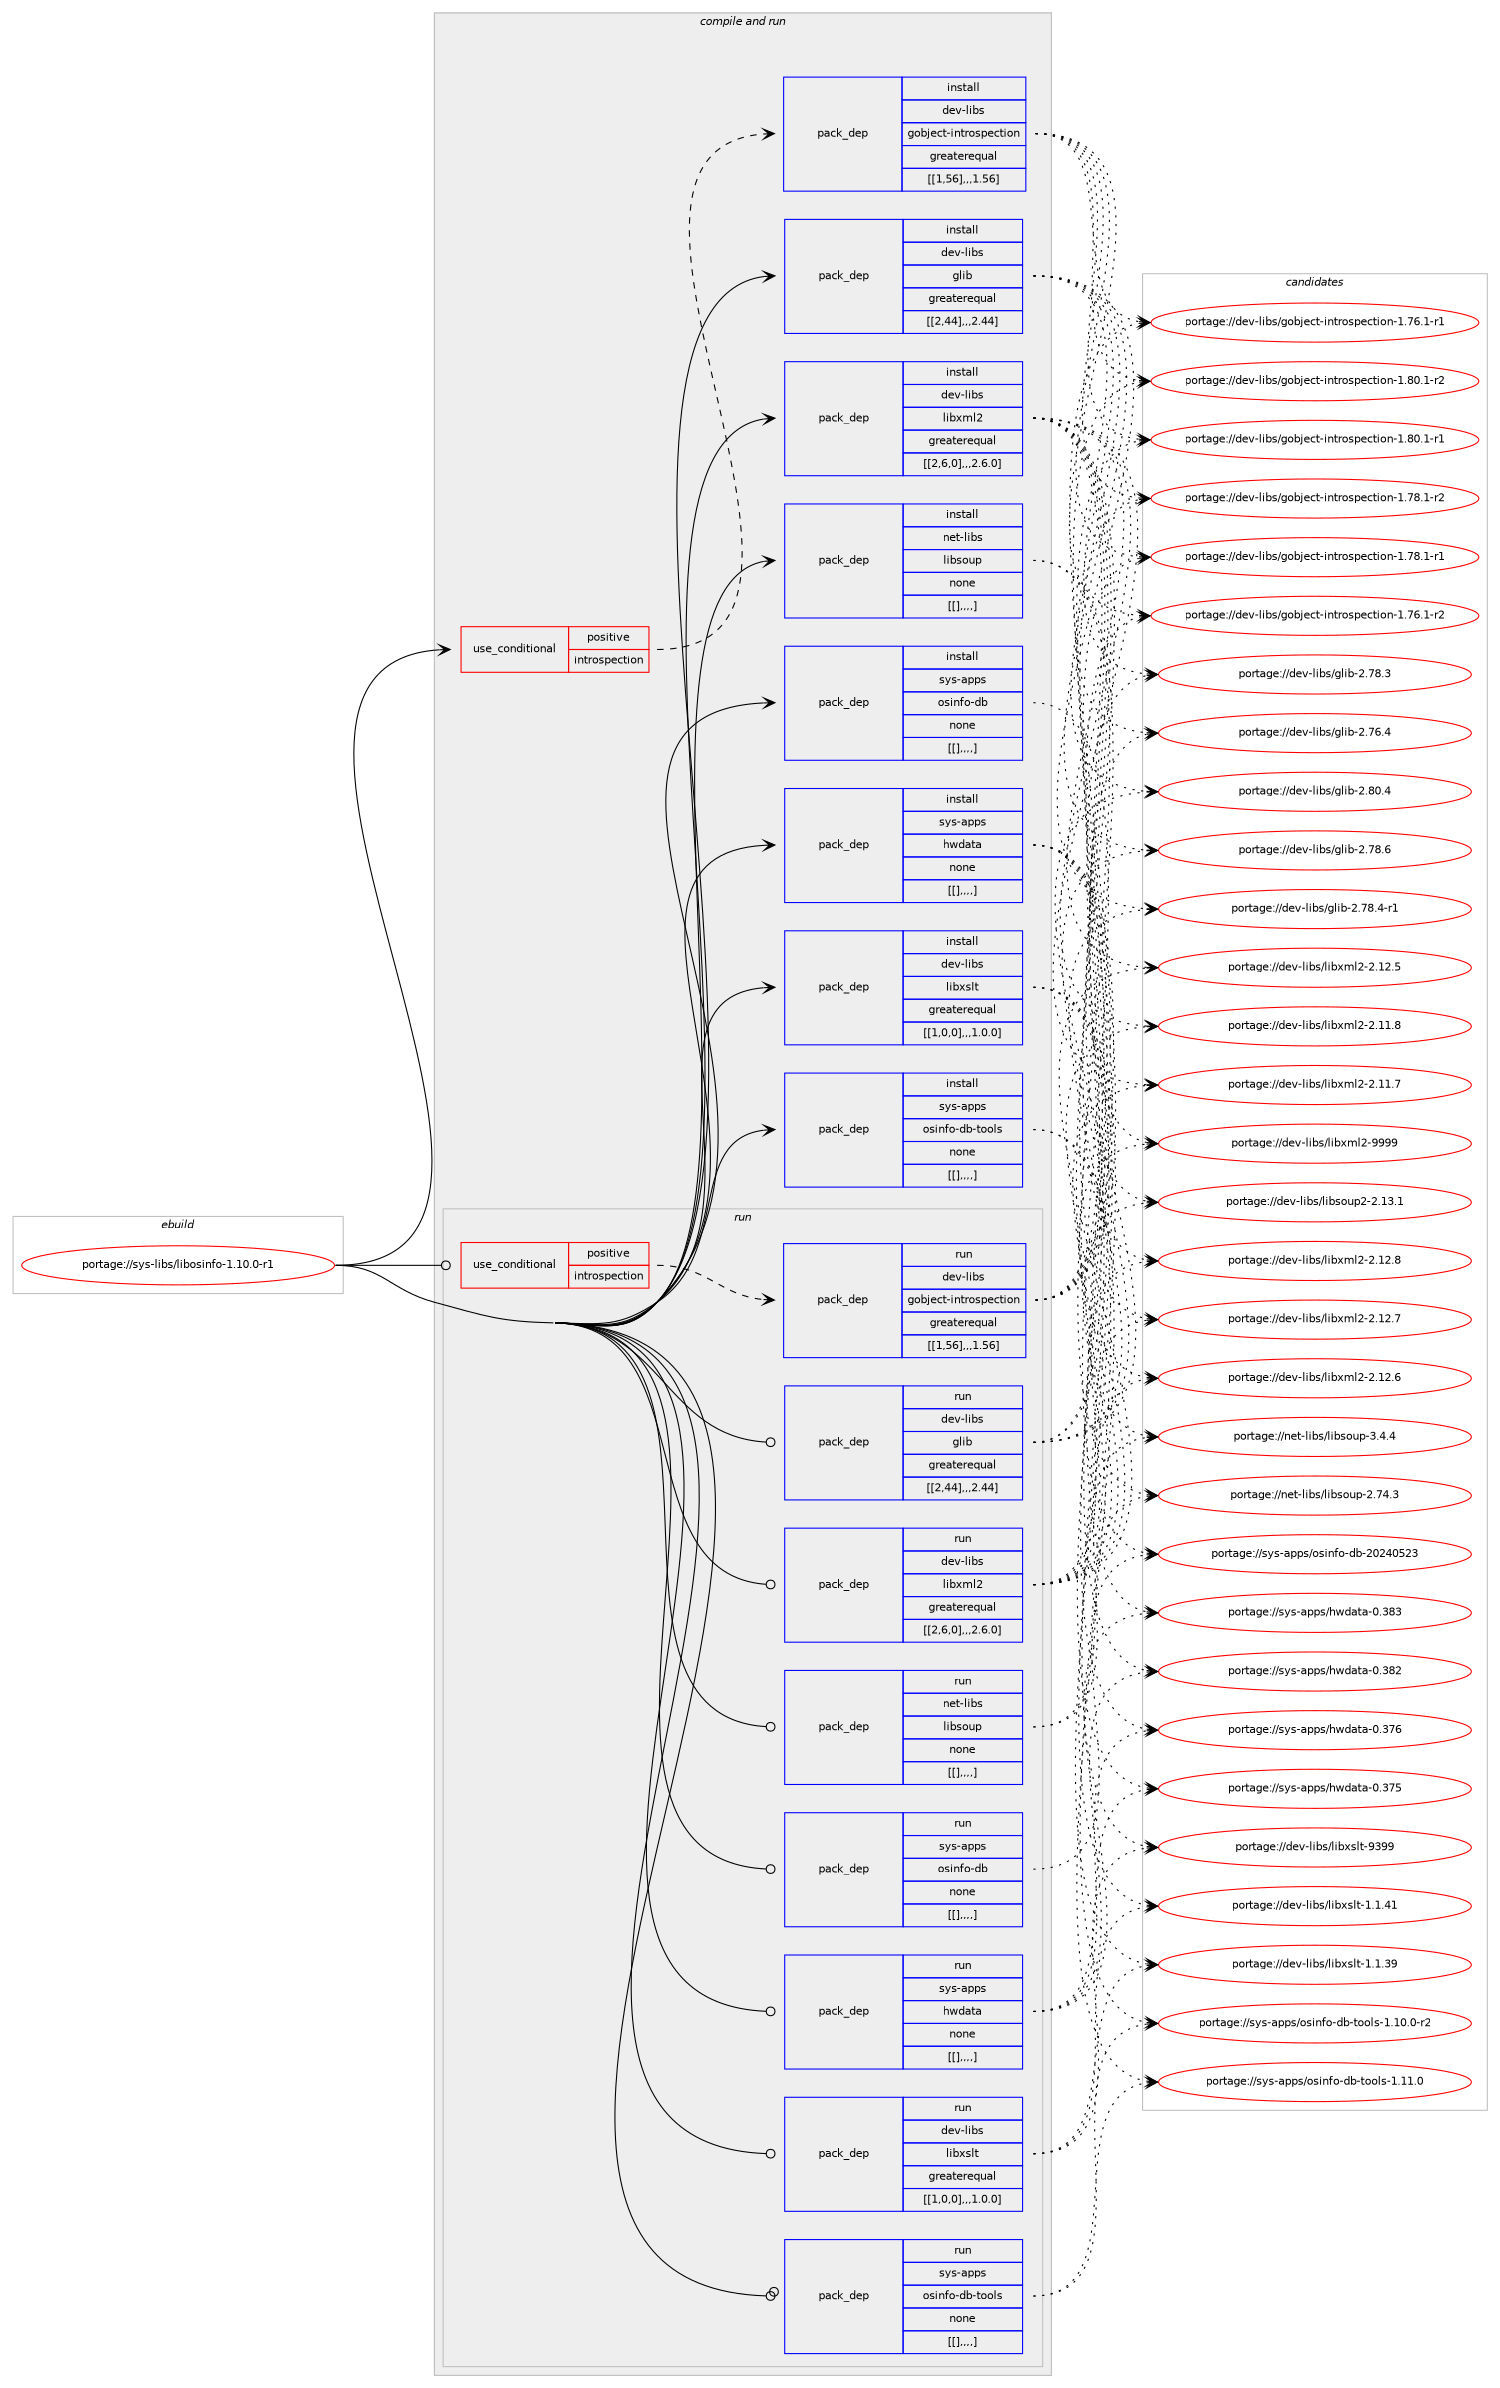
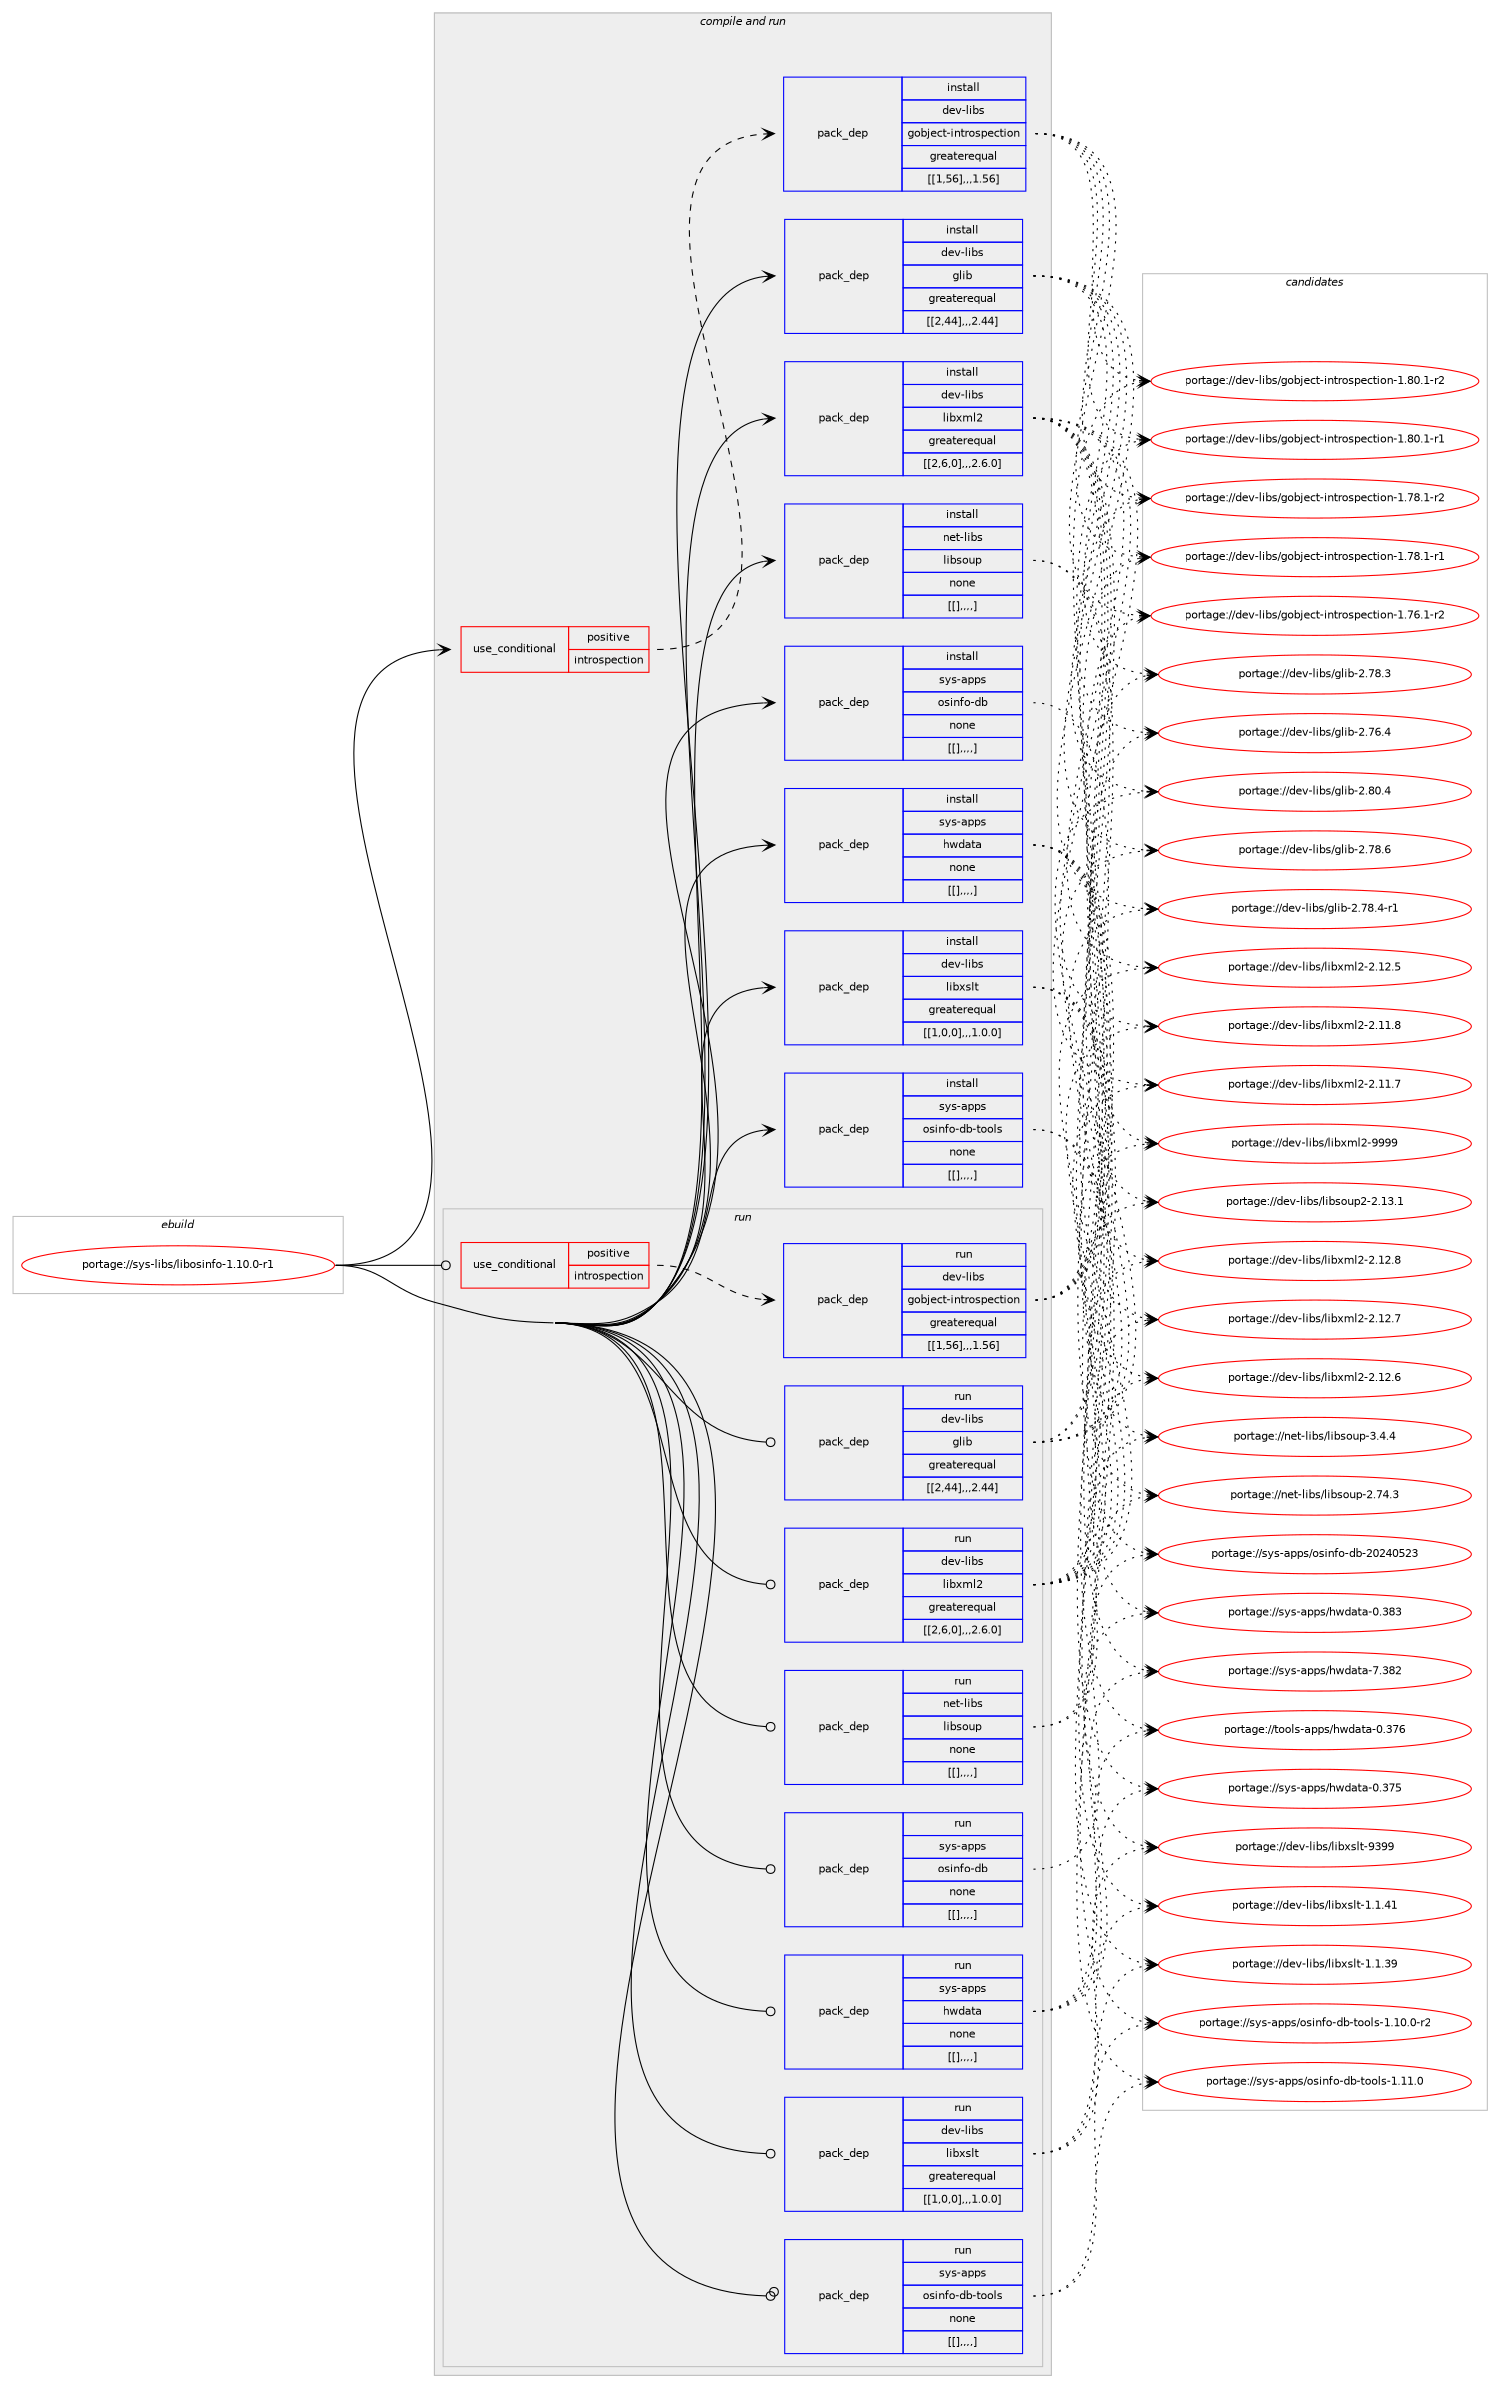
(1315, 323) -> none
(1315, 1672) -> (1315, 1672)
(1315, 1730) -> (1315, 1730)
